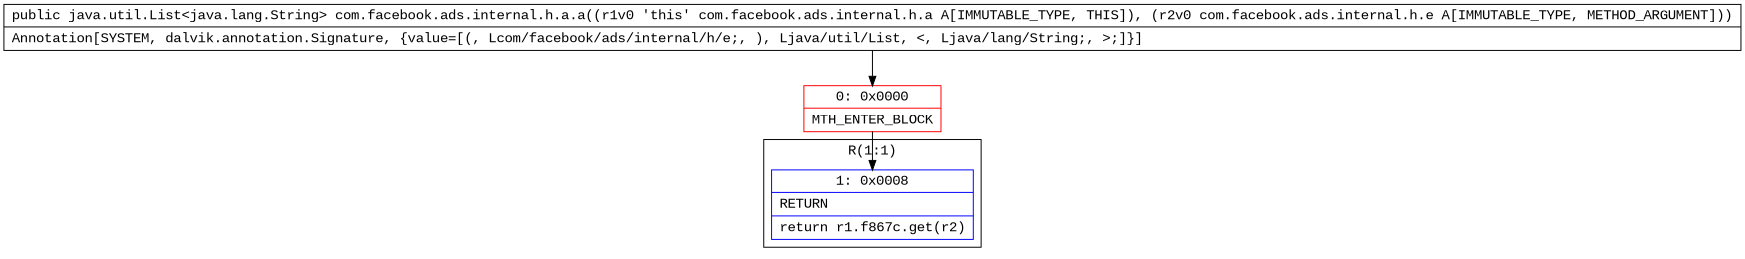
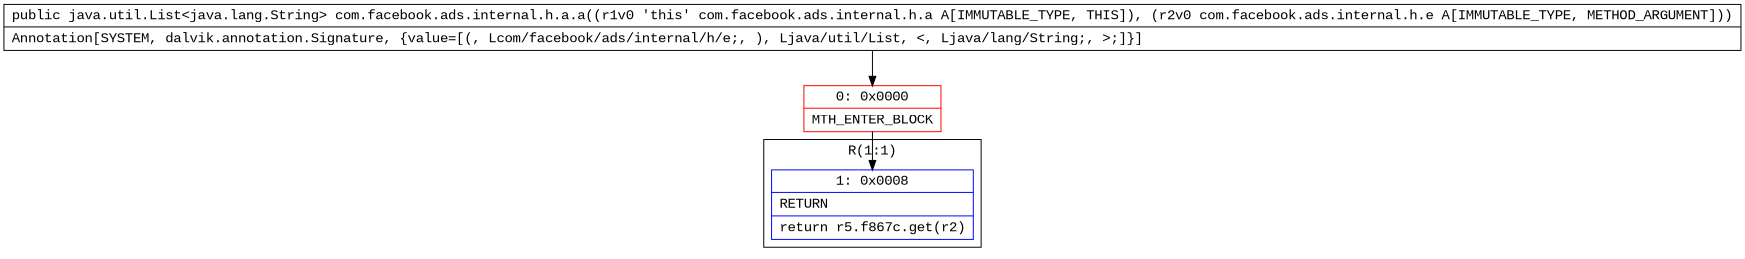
(872, 227) -> (872, 227)
